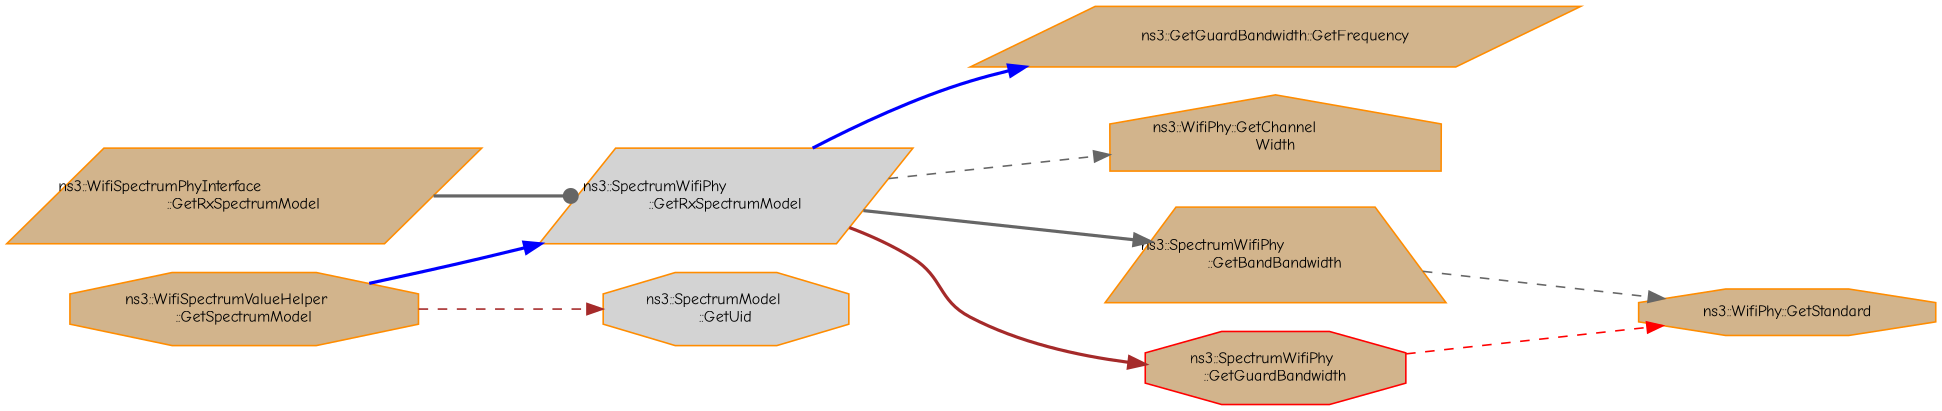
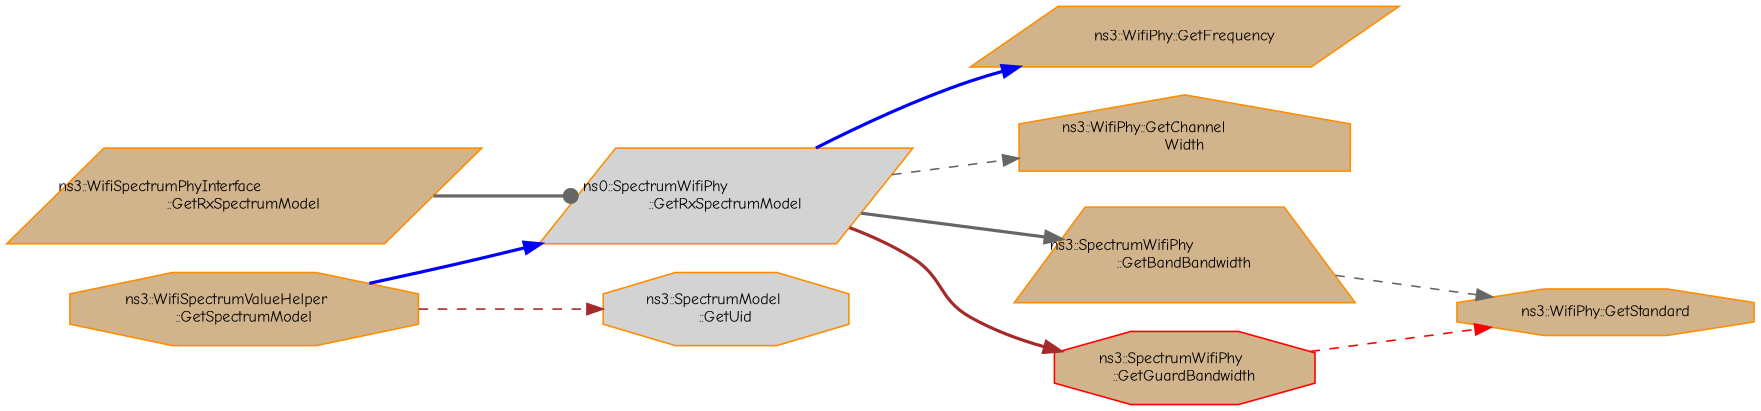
(1276, 37) -> (1185, 37)
(726, 196) -> (726, 196)
